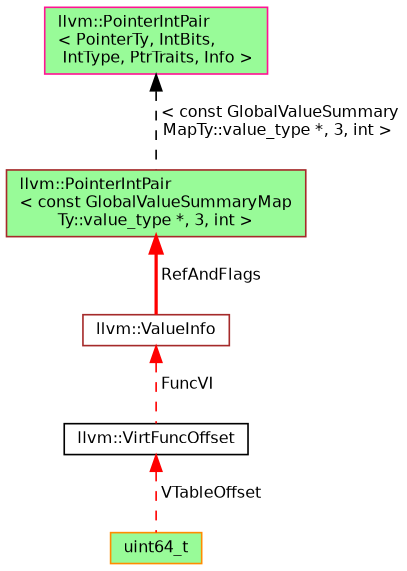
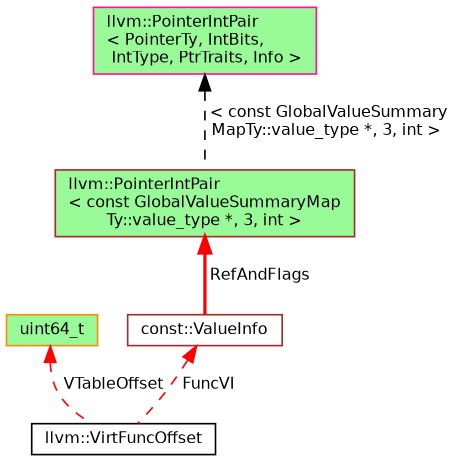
(156, 330) -> (205, 330)
(156, 502) -> (62, 399)
